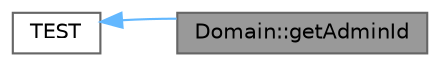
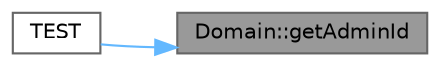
(149, 19) -> (128, 46)
